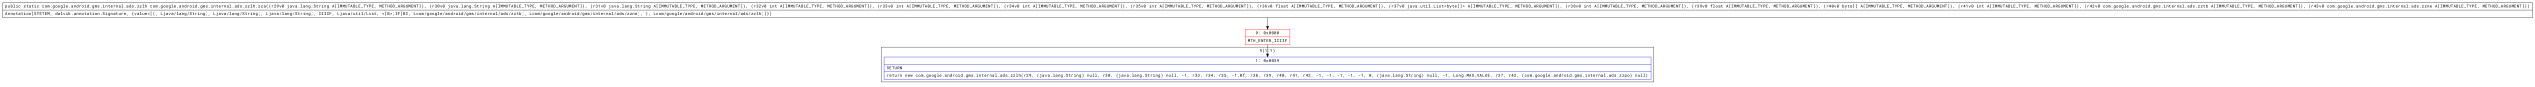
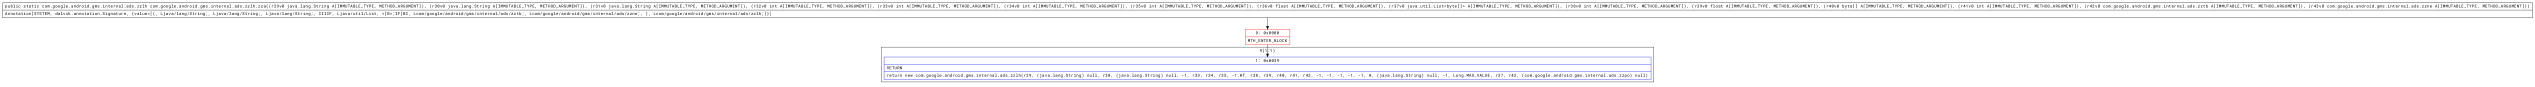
(1268, 41) -> (1268, 41)
